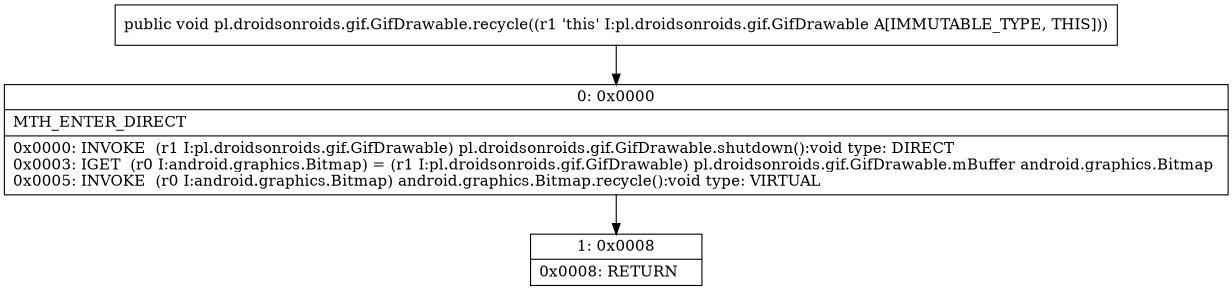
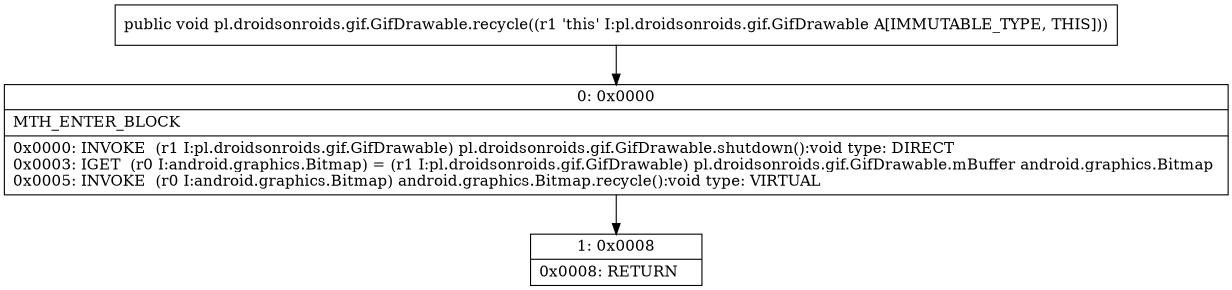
(100, 122) -> (97, 122)
